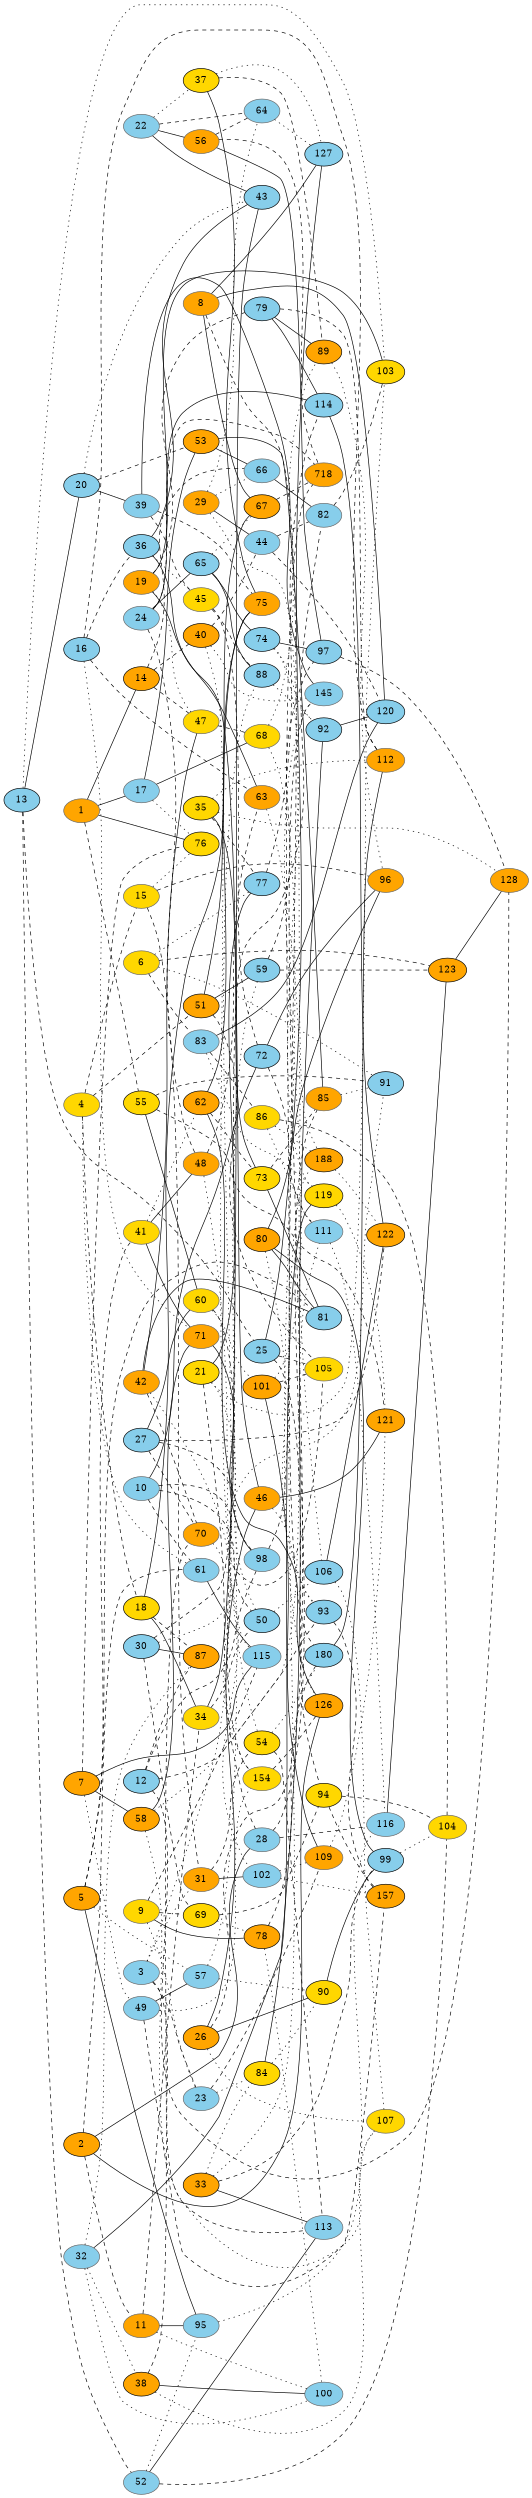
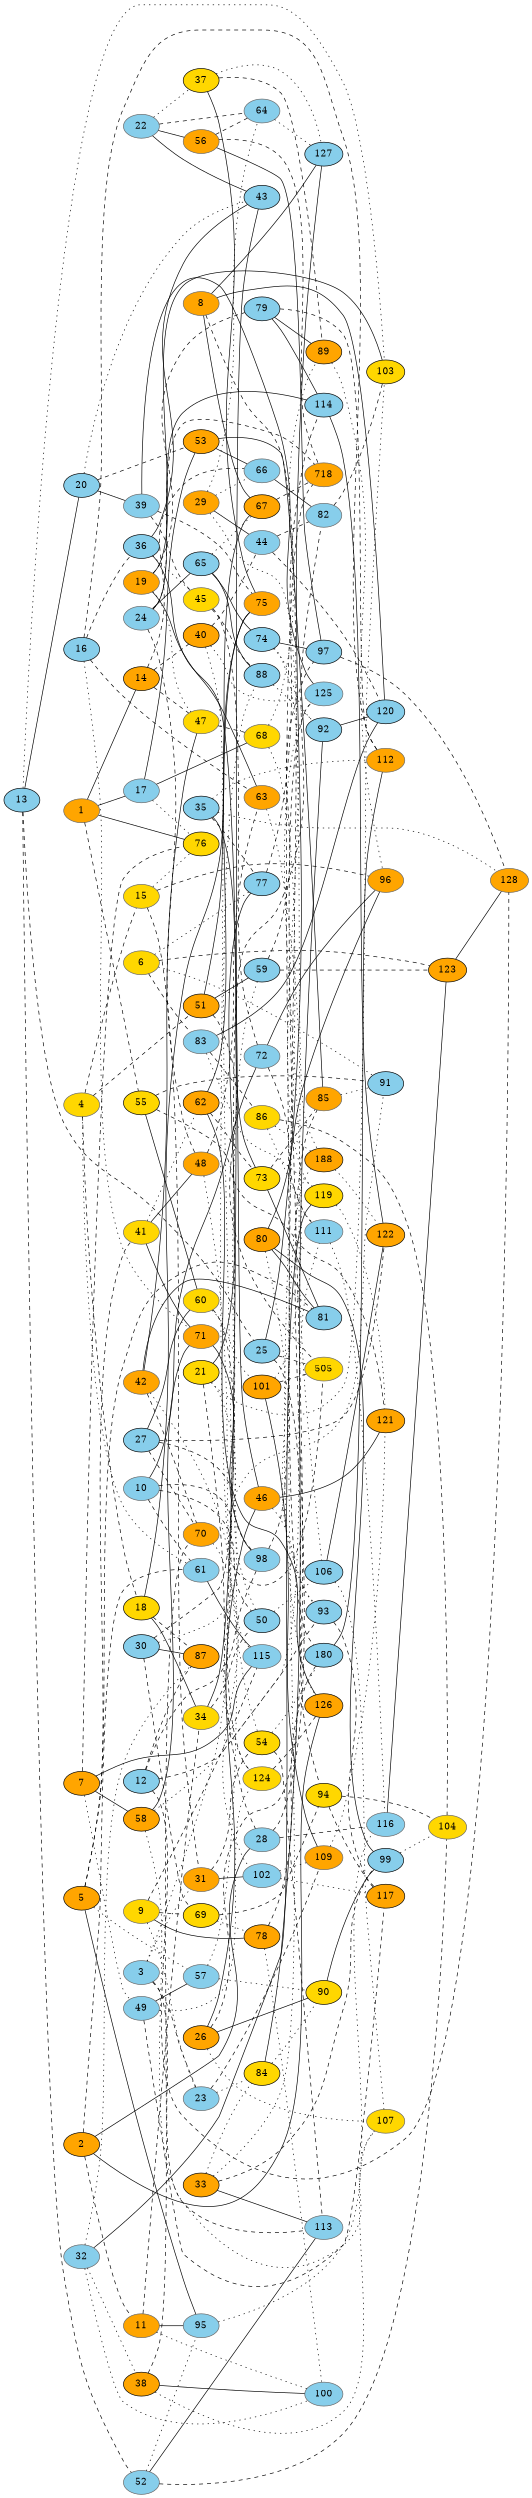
(324, 694) -> (324, 694)
(201, 808) -> (201, 808)
(262, 1056) -> (262, 1056)
(324, 1369) -> (324, 1369)
(262, 1779) -> (262, 1779)
(386, 1896) -> (386, 1896)
